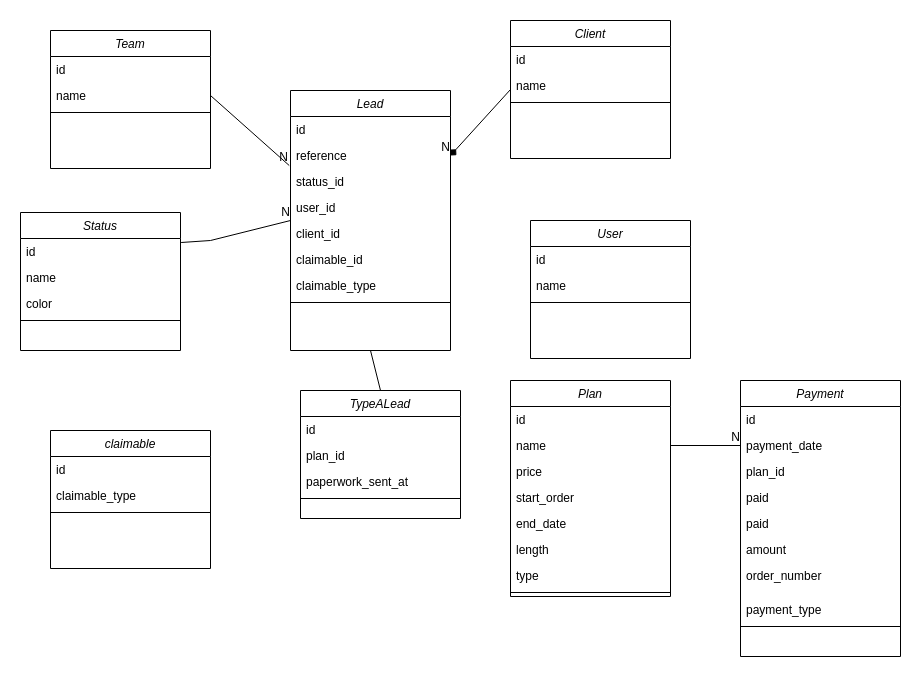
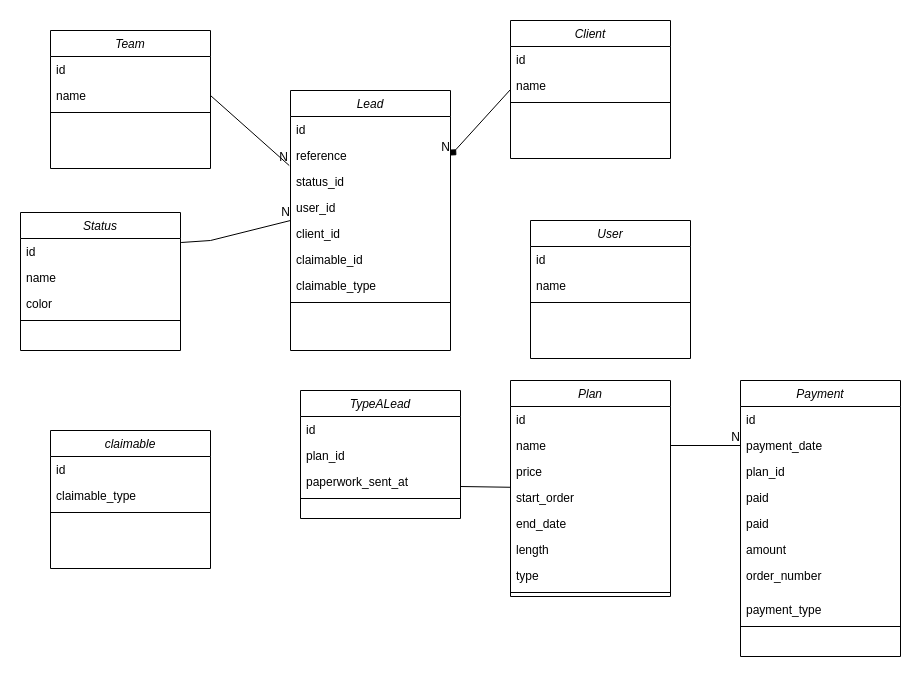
(376, 372) -> none
none -> (485, 487)
